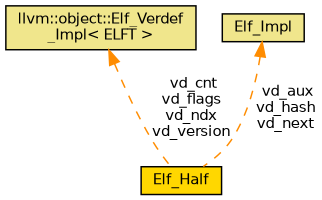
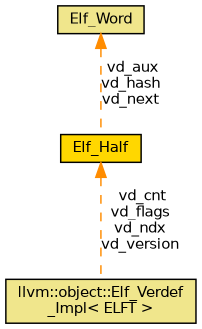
(263, 28) -> (101, 20)
(139, 117) -> (101, 228)
